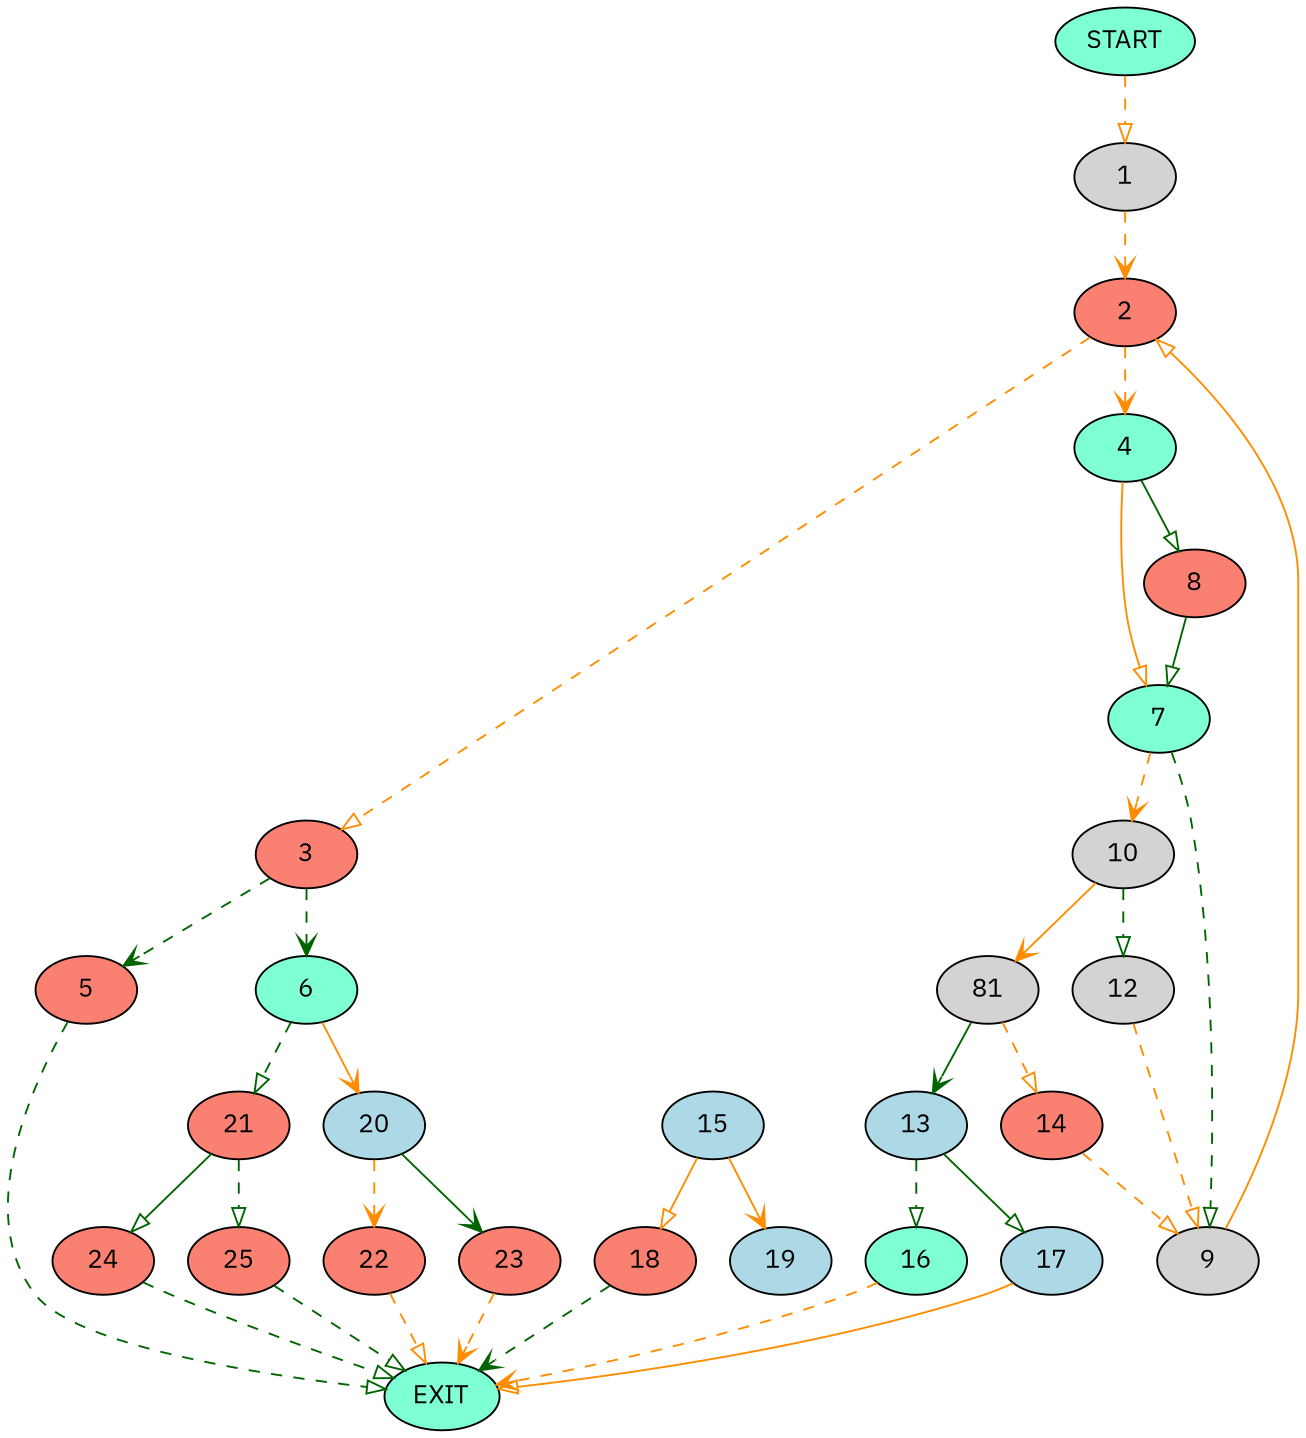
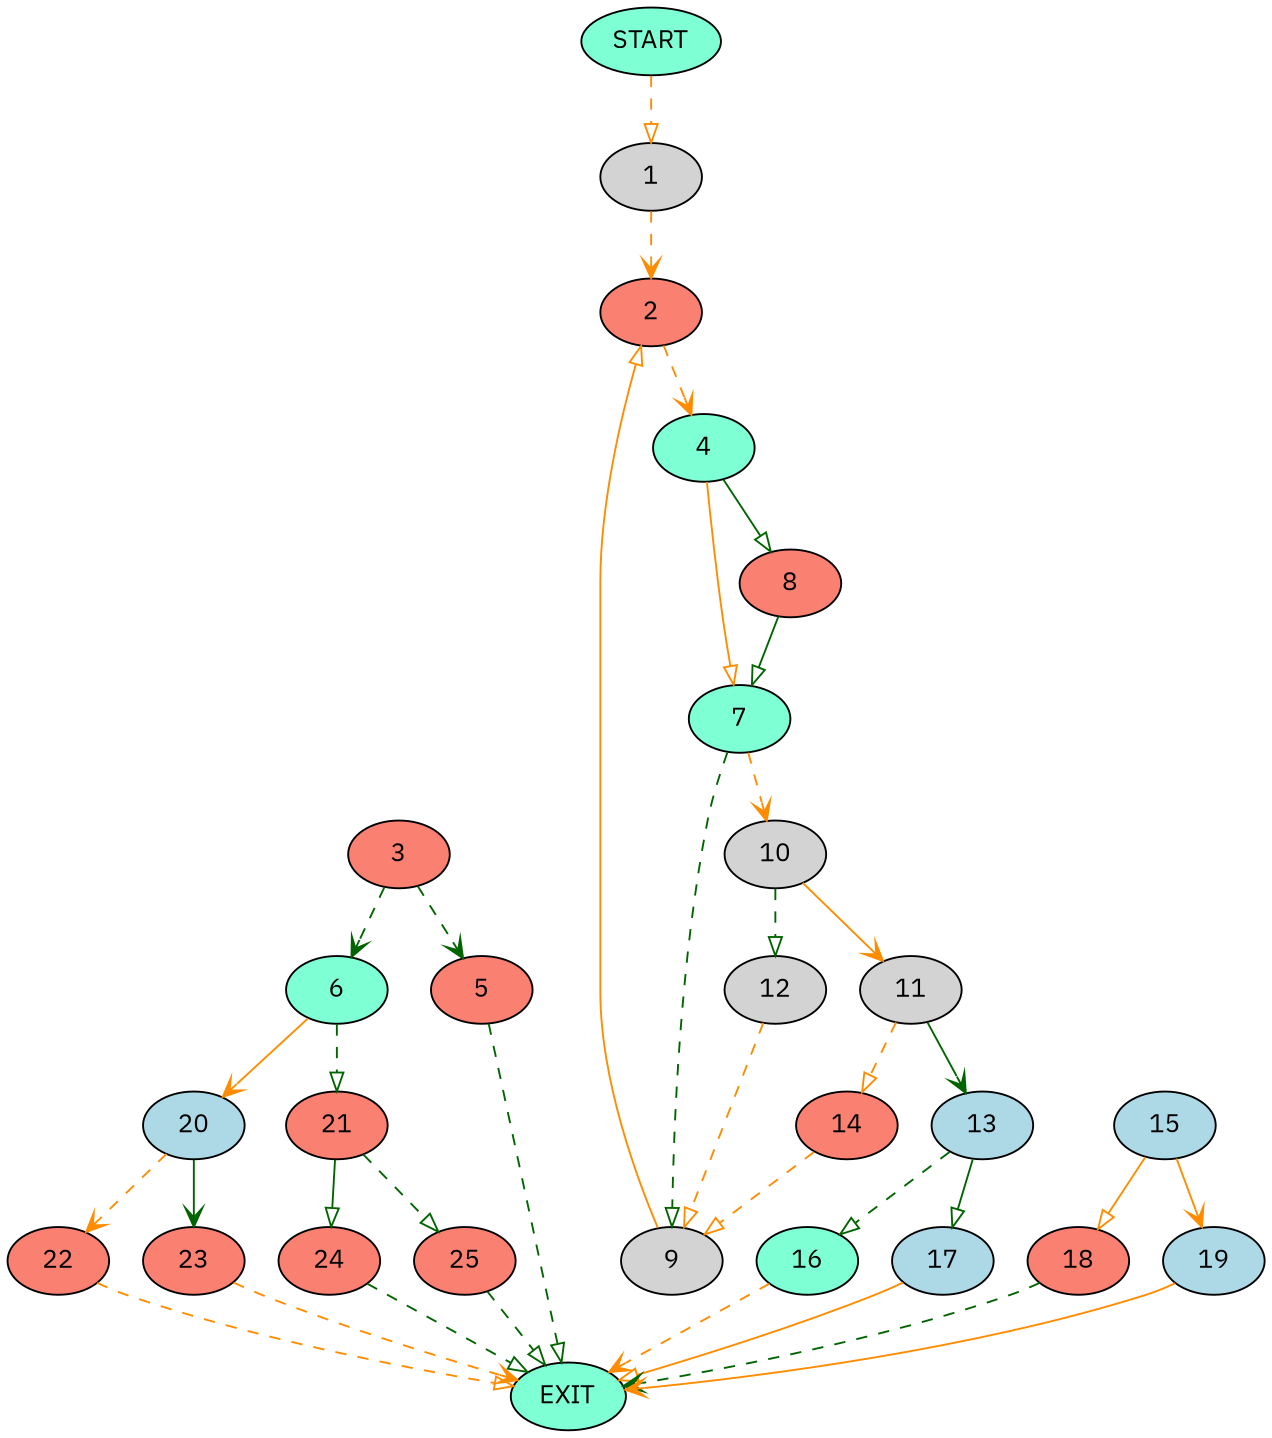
(724, 578) -> none
(988, 990) -> (911, 990)
none -> (913, 1351)
